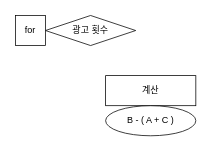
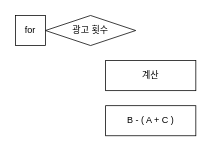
(150, 90) -> (150, 75)
(150, 120) -> (150, 120)
